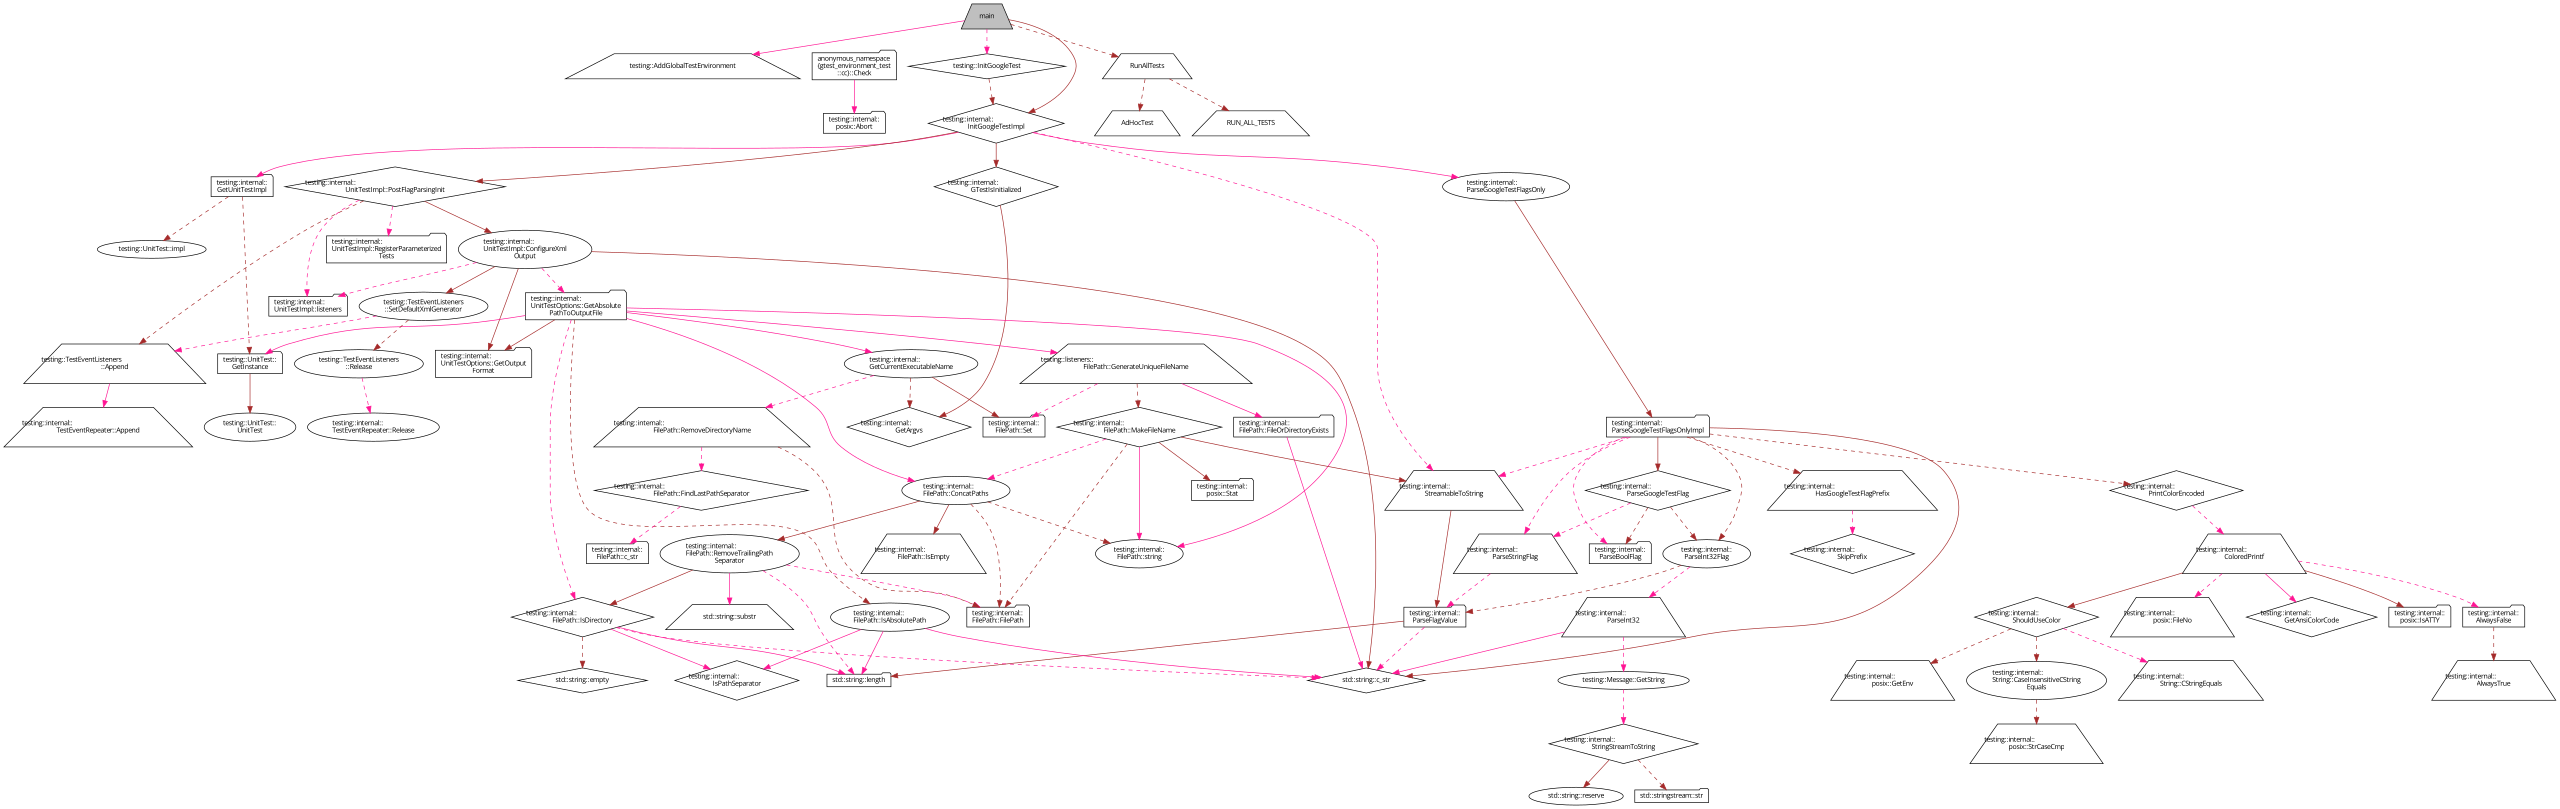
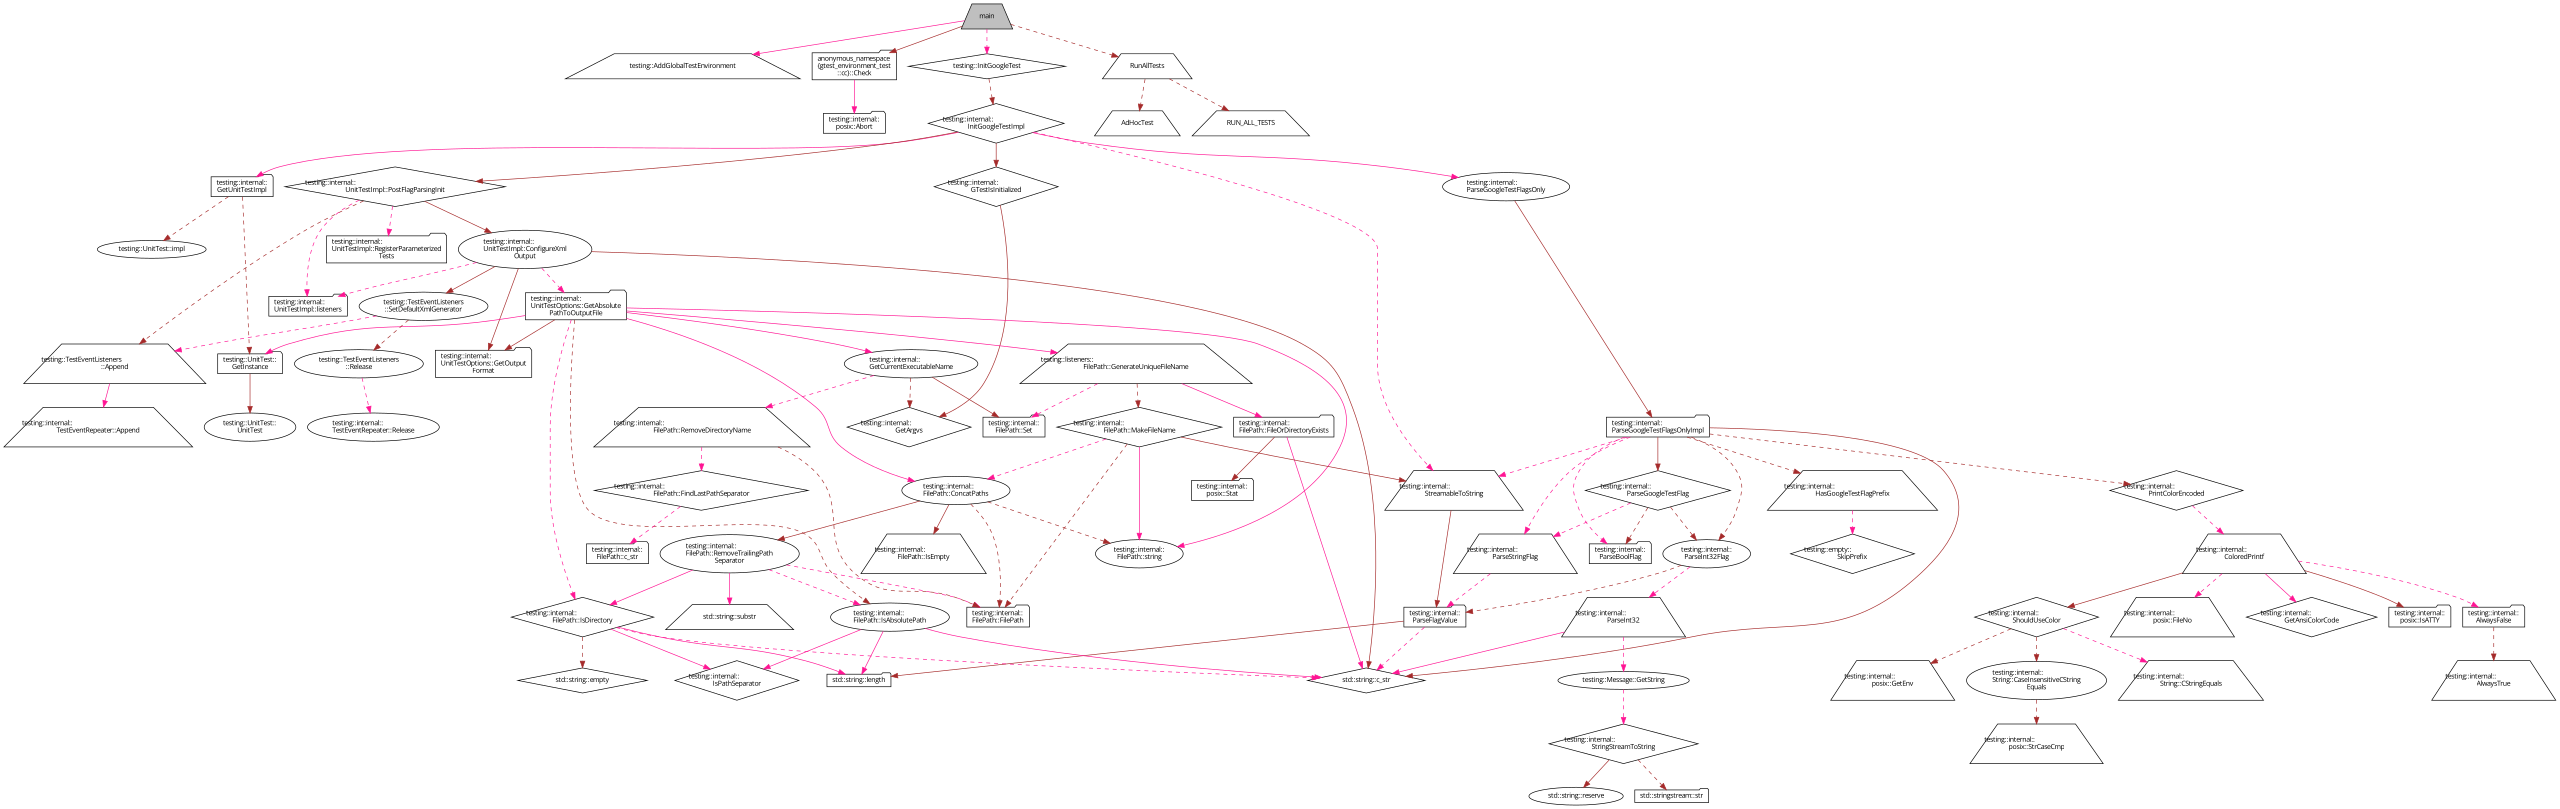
(1073, 55) -> (929, 38)
(1182, 459) -> (1254, 457)
(1852, 554) -> (1852, 554)
(654, 586) -> (654, 586)
(812, 614) -> (811, 586)
